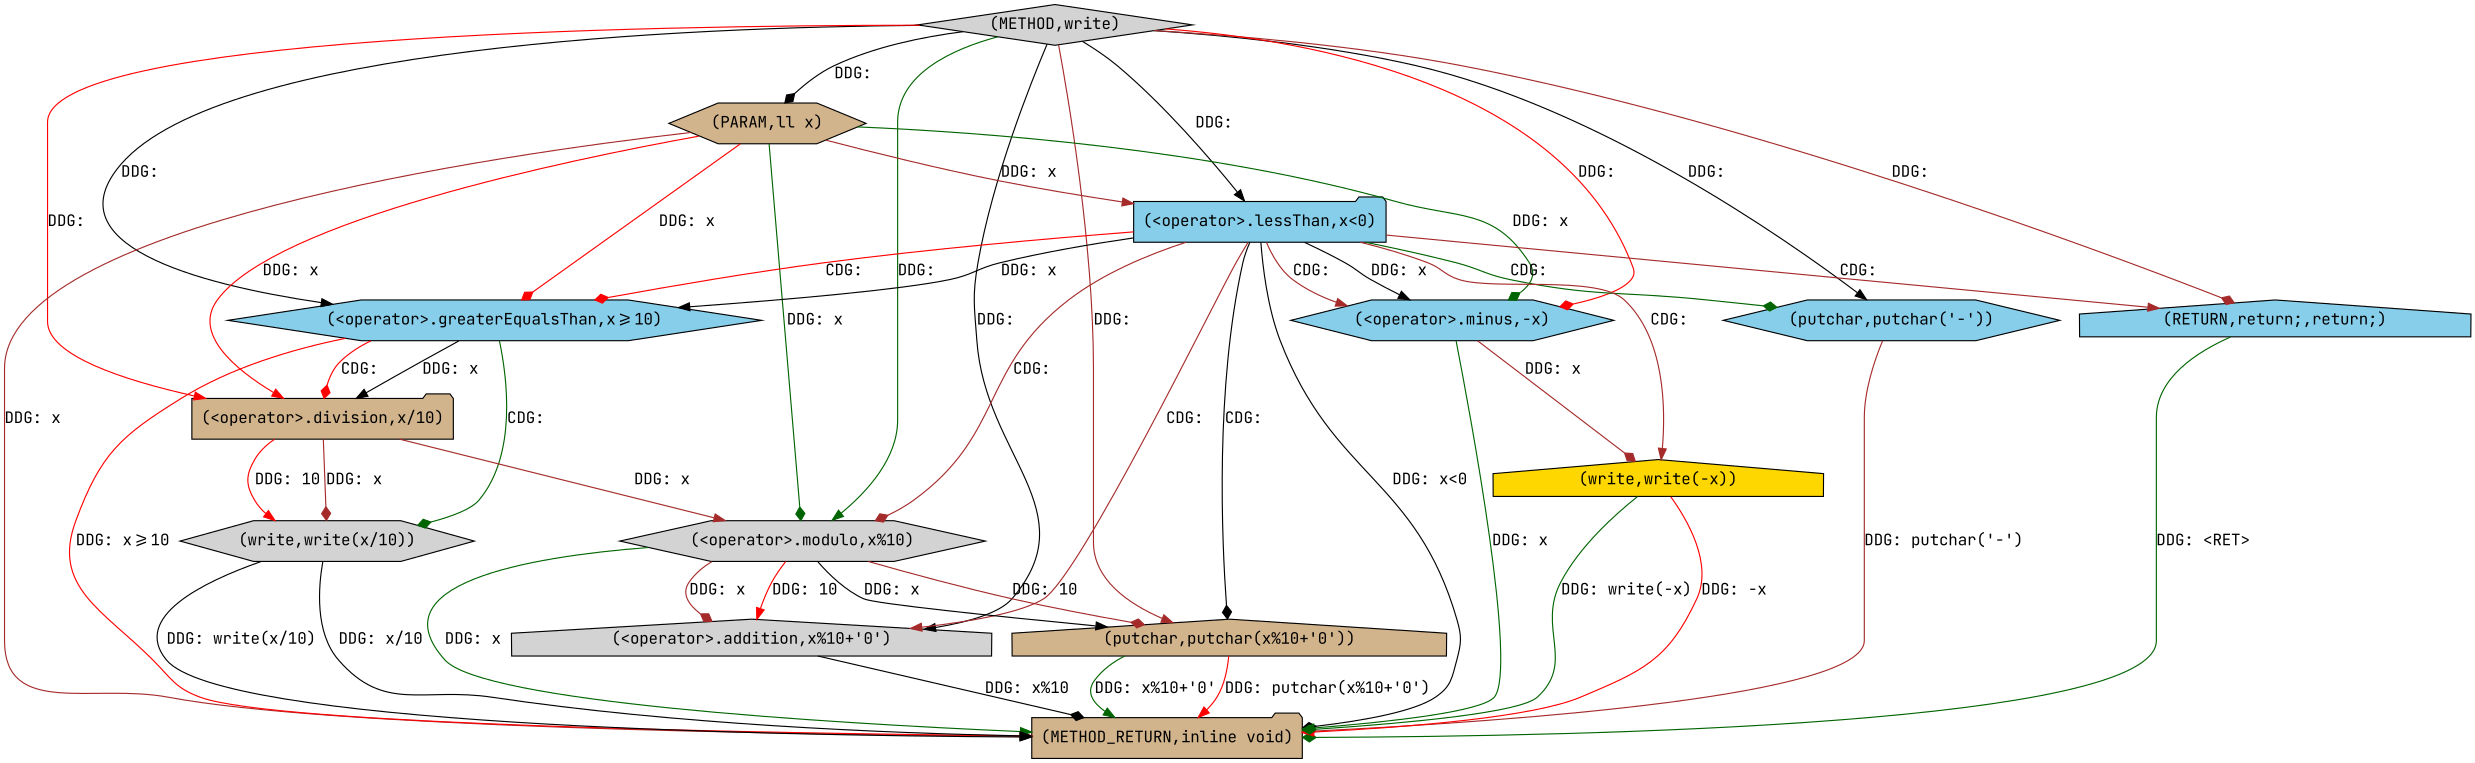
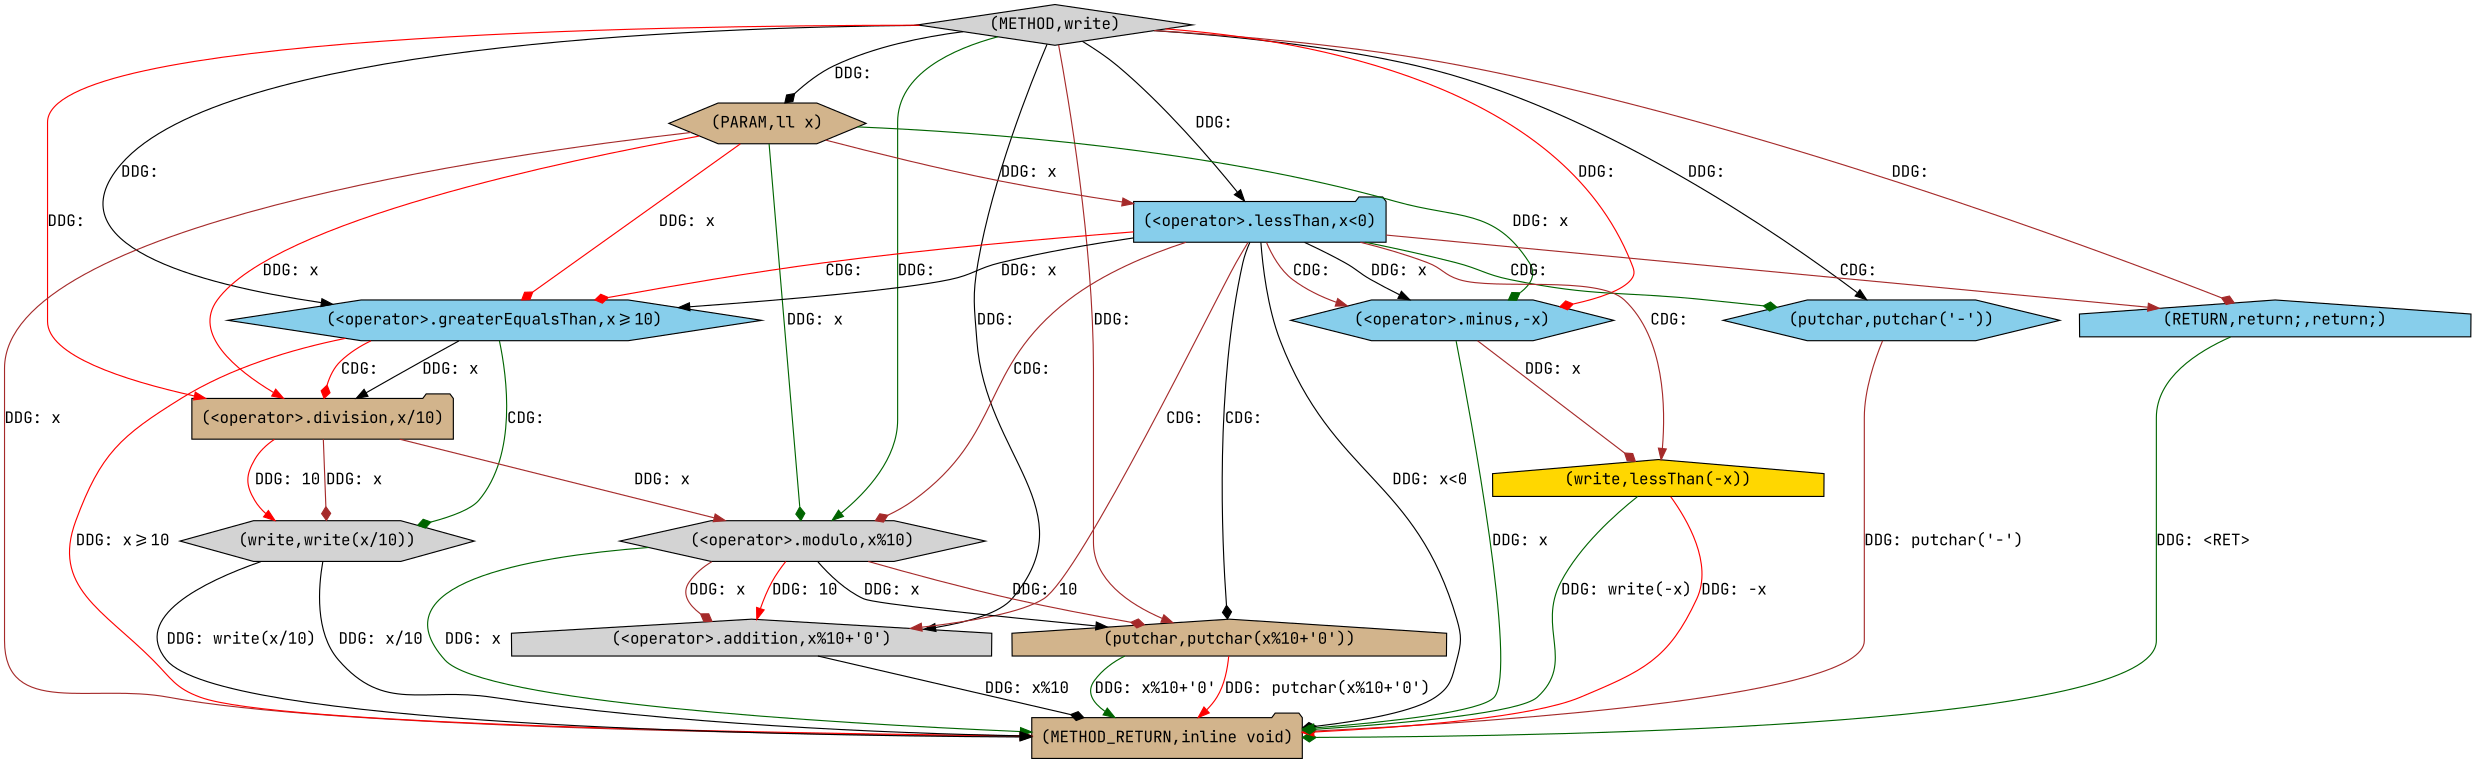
(1658, 480) -> (1658, 480)
